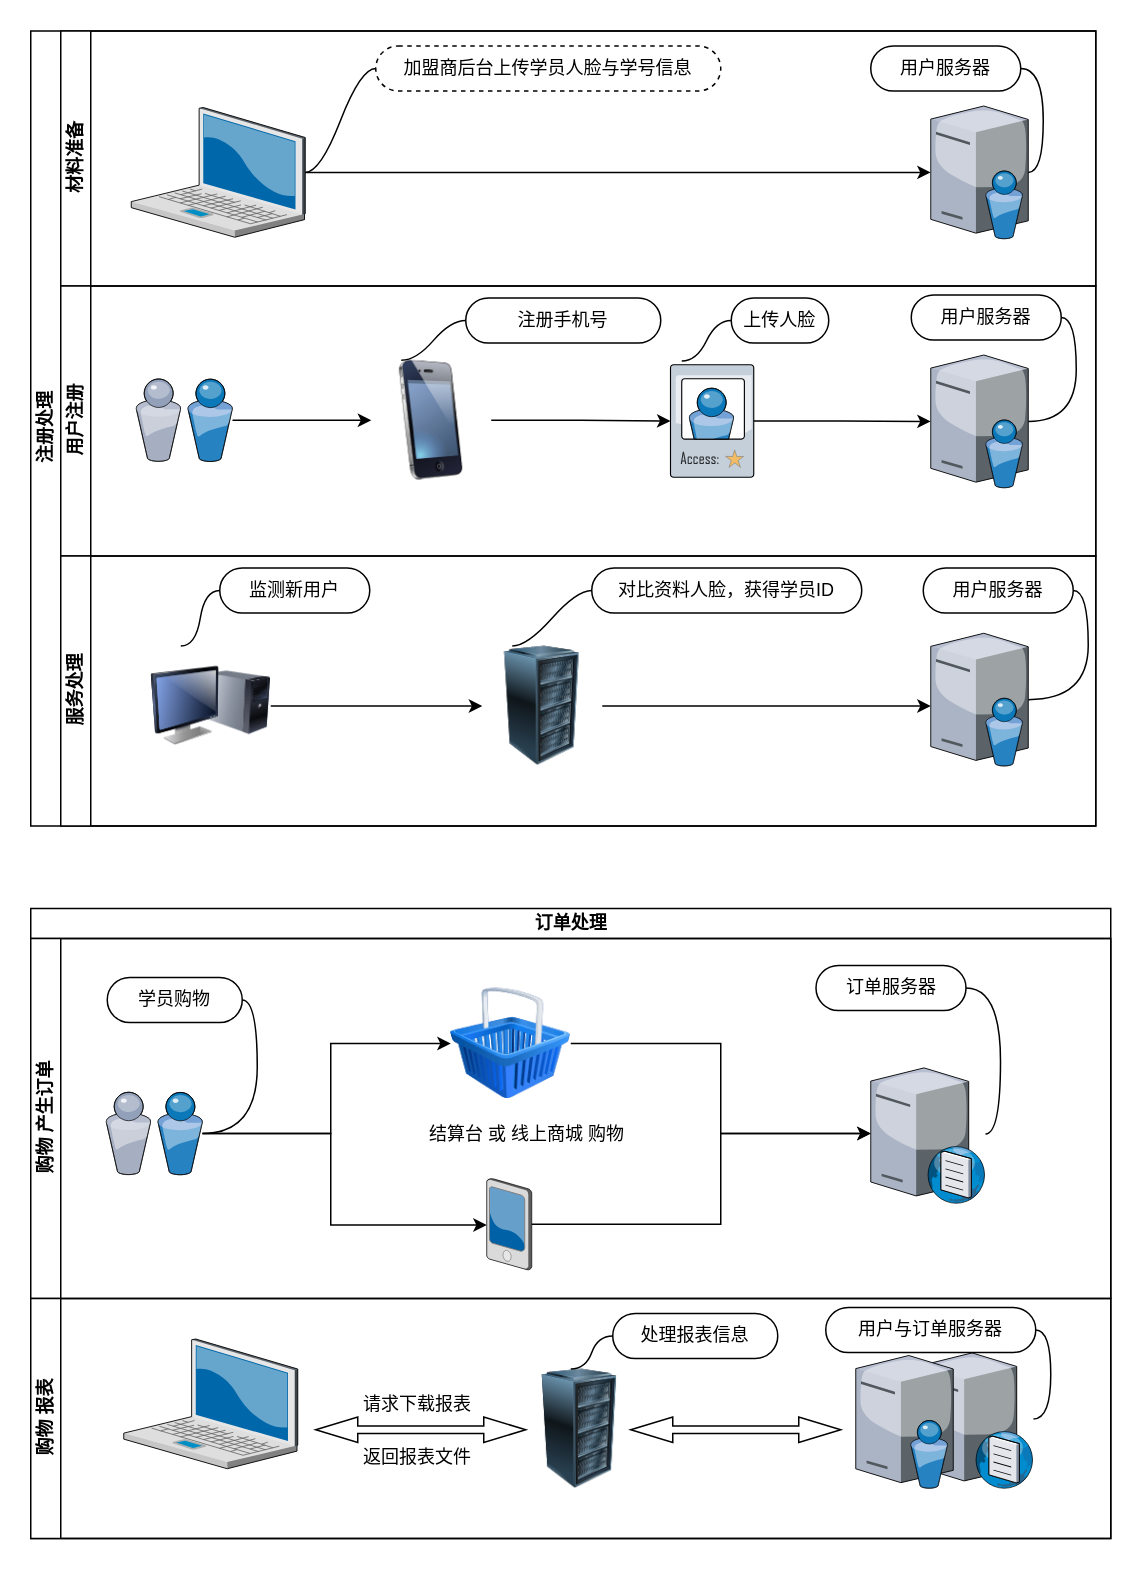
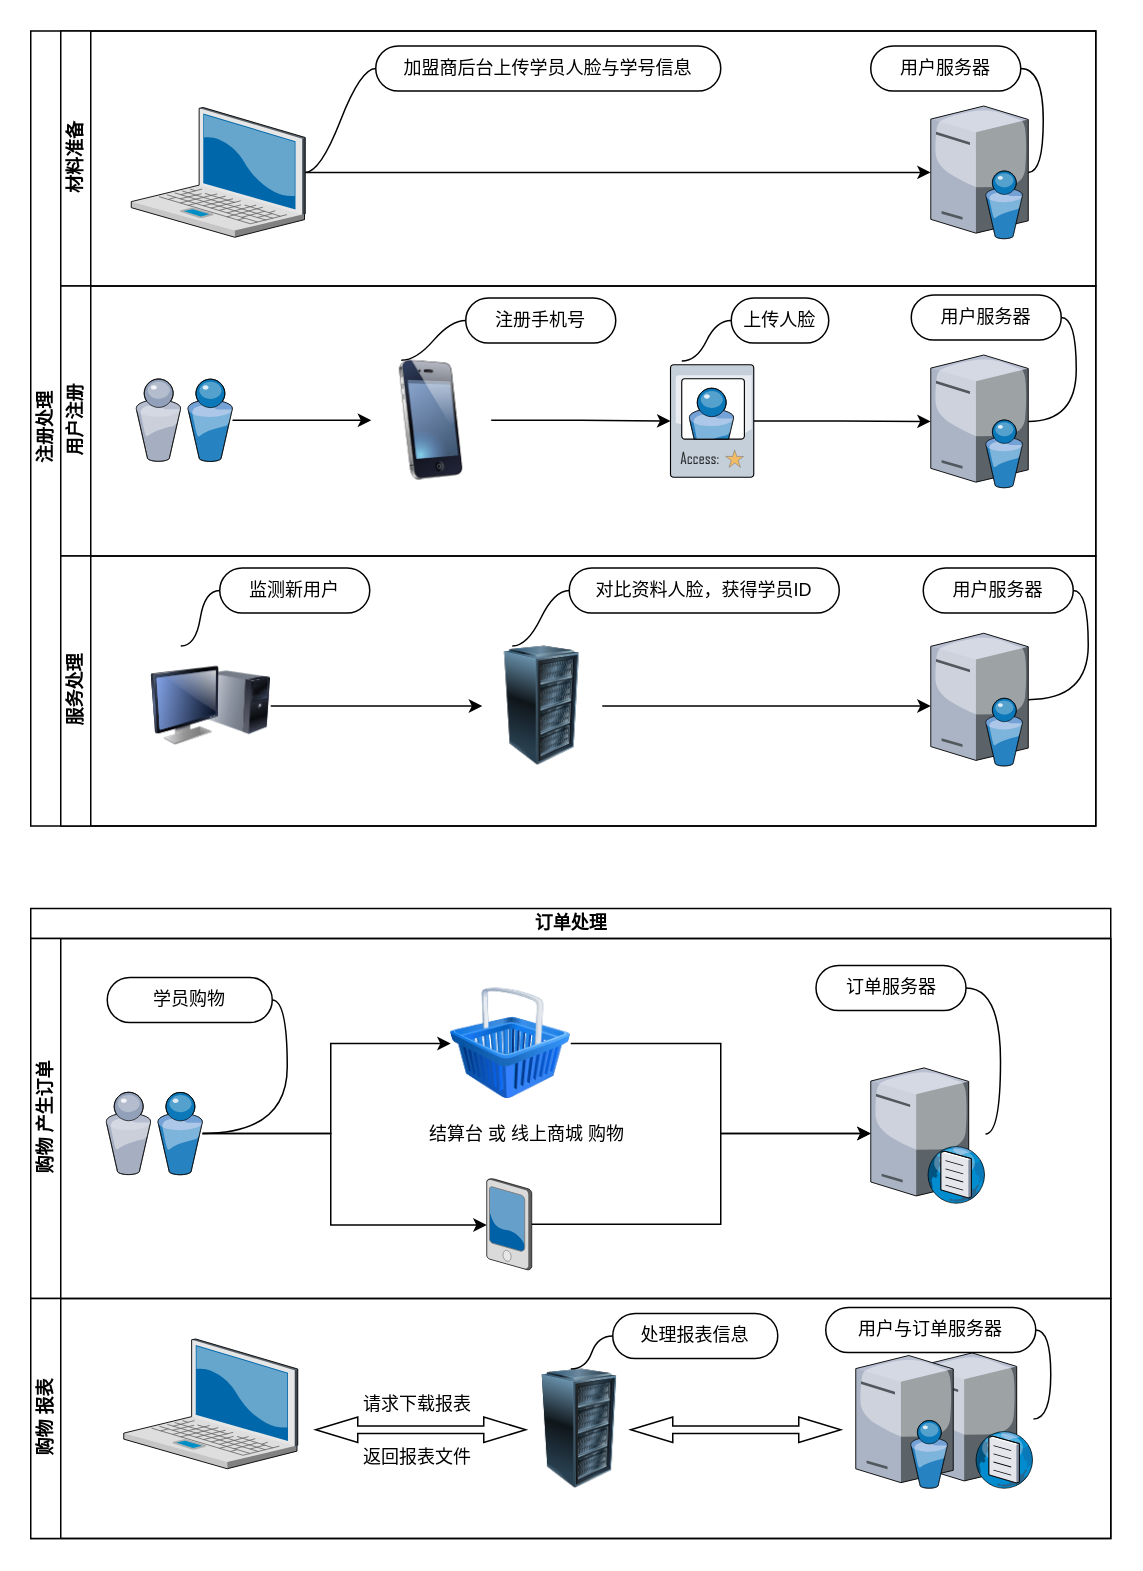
(548, 68) -> (548, 68)
(563, 320) -> (541, 320)
(727, 590) -> (704, 590)
(175, 1000) -> (190, 1000)
